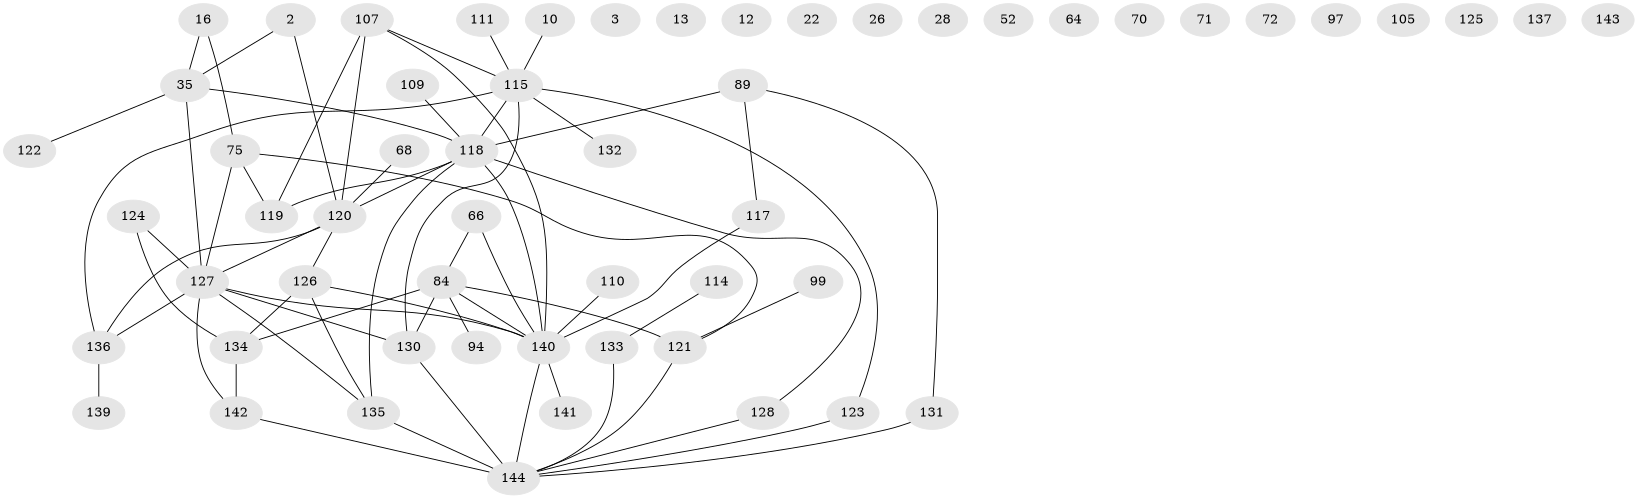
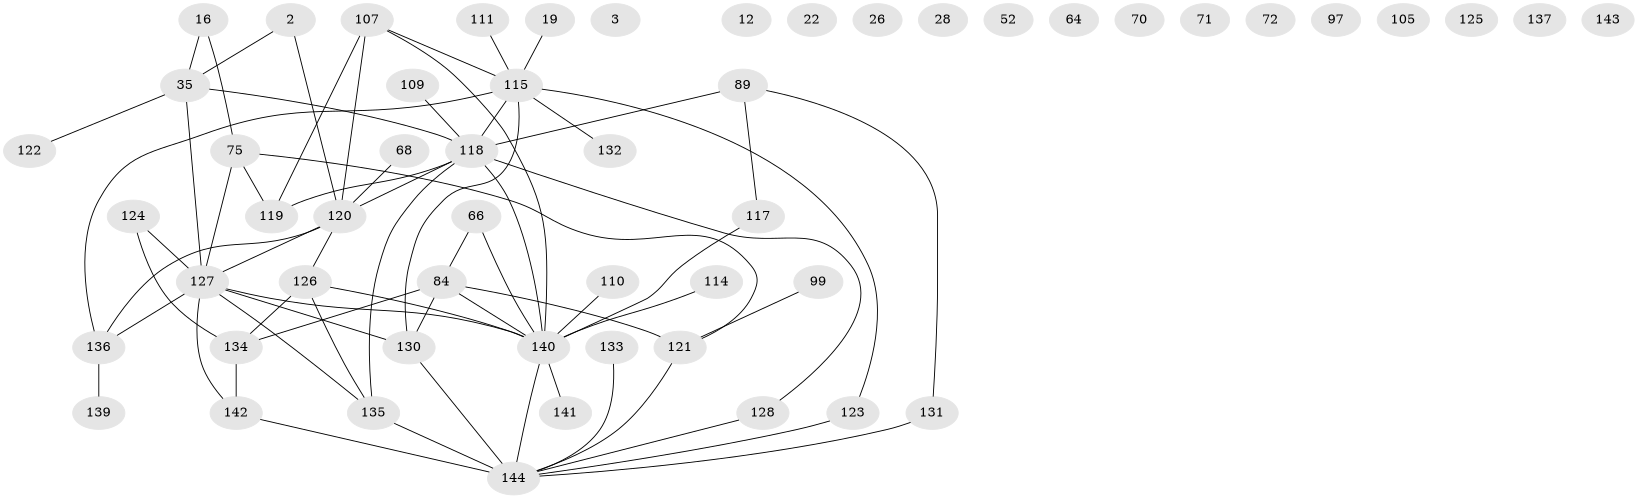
(550, 20) -> (550, 20)
(681, 20) -> none
(664, 315) -> (629, 314)
(476, 348) -> none
